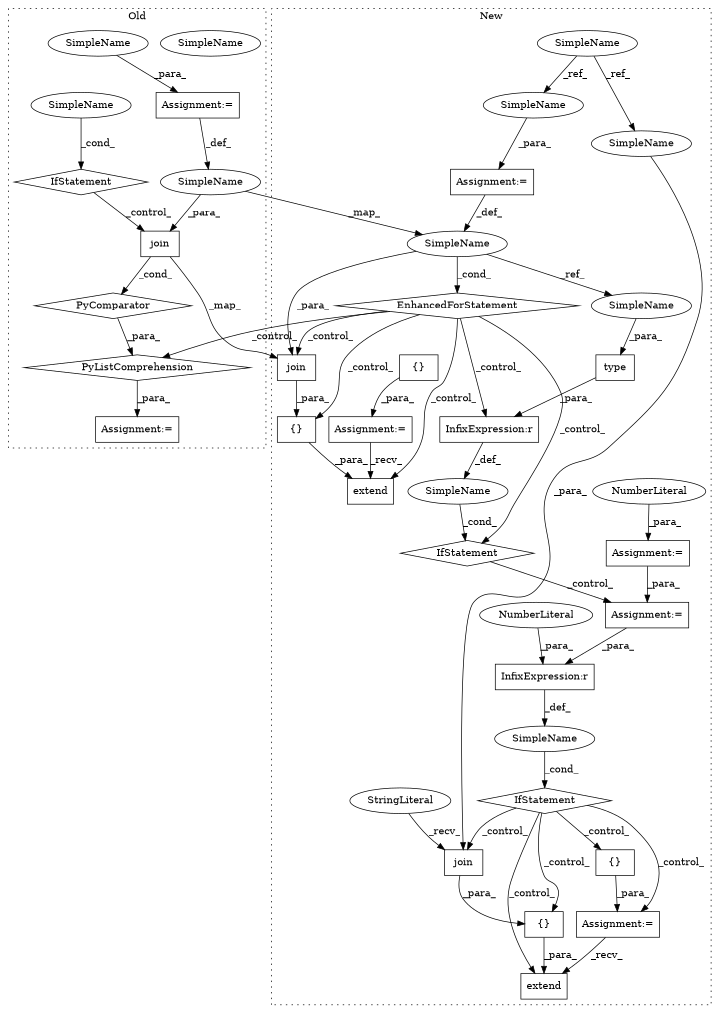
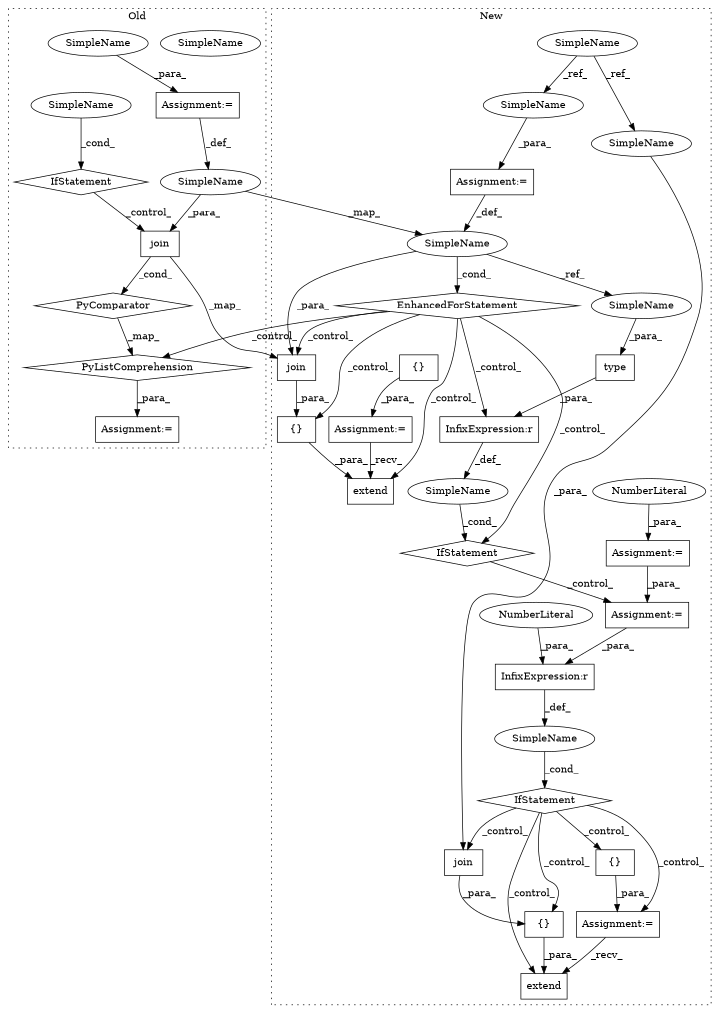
(144, 337) -> (144, 337)
(400, 801) -> none
